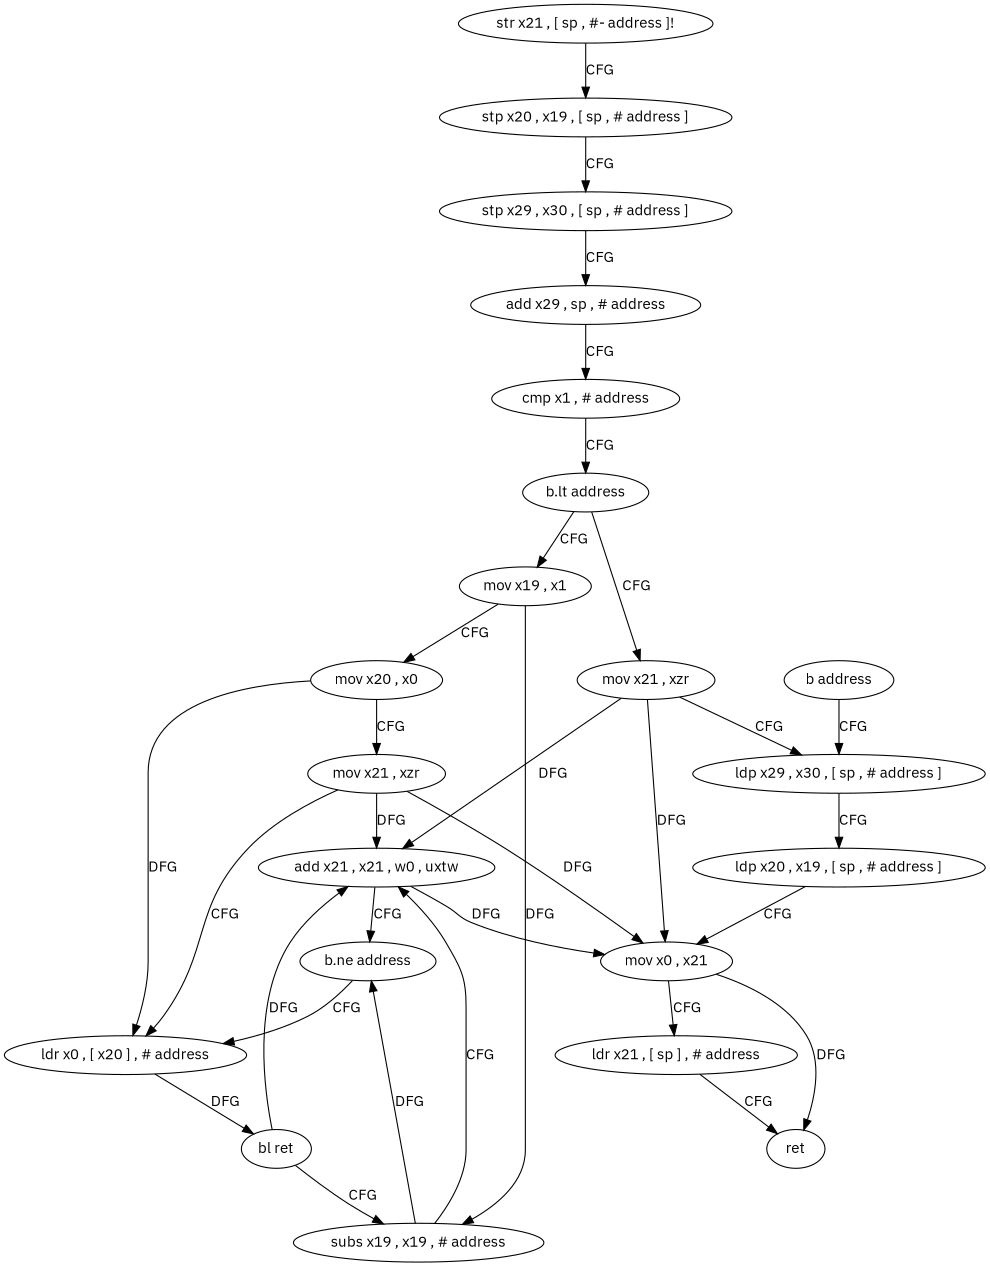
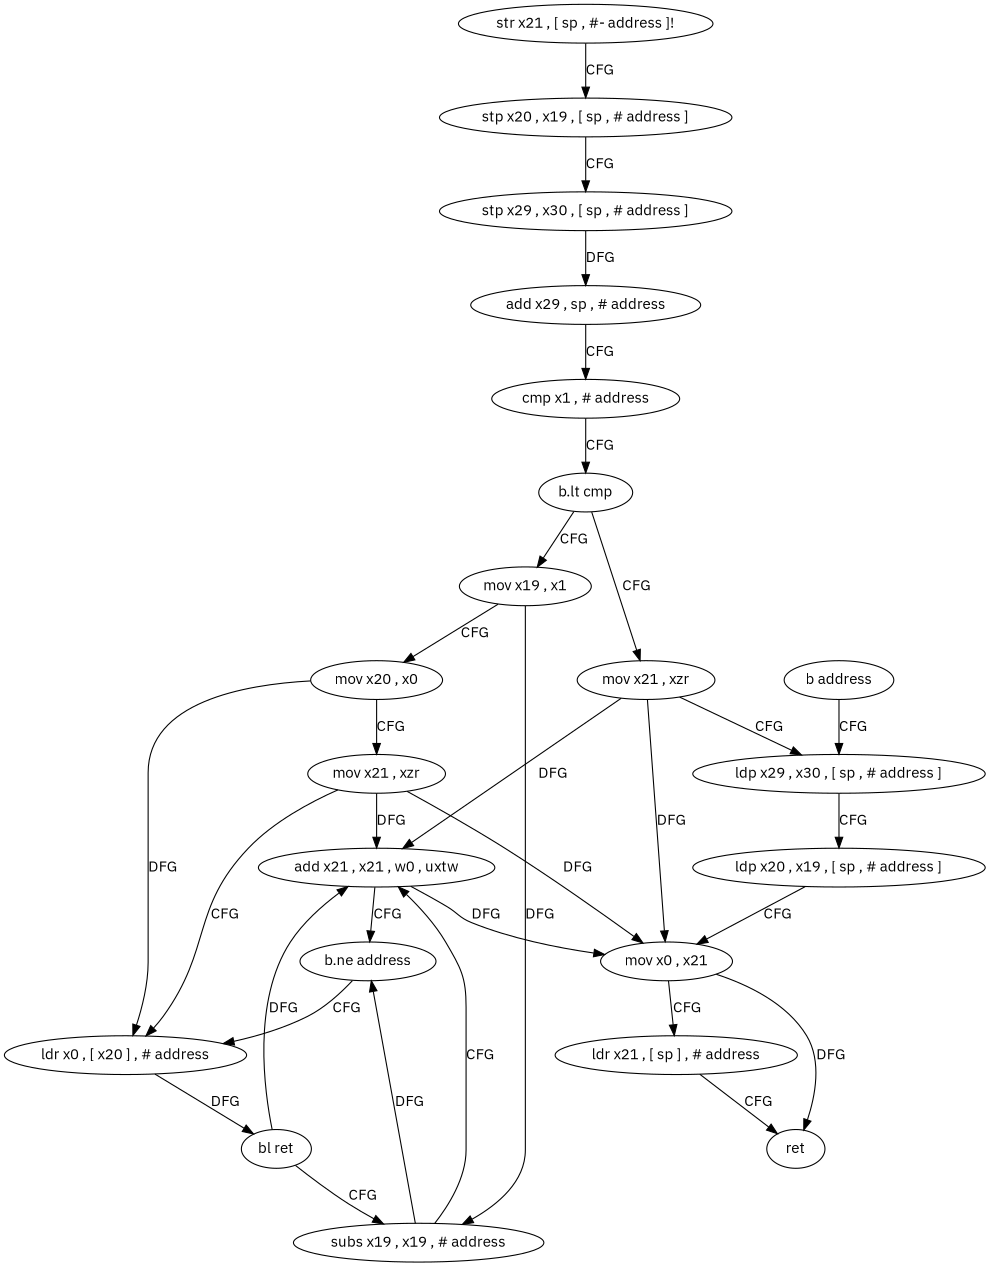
(600, 258) -> (601, 258)
(586, 493) -> (586, 493)
